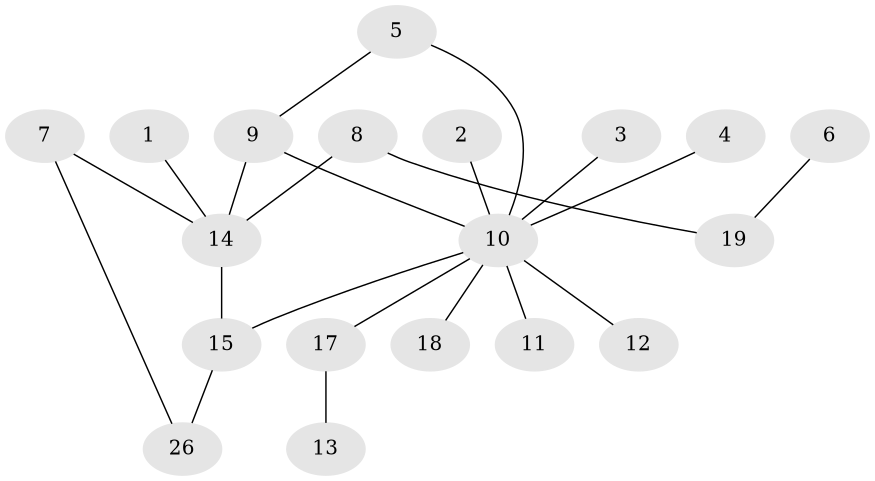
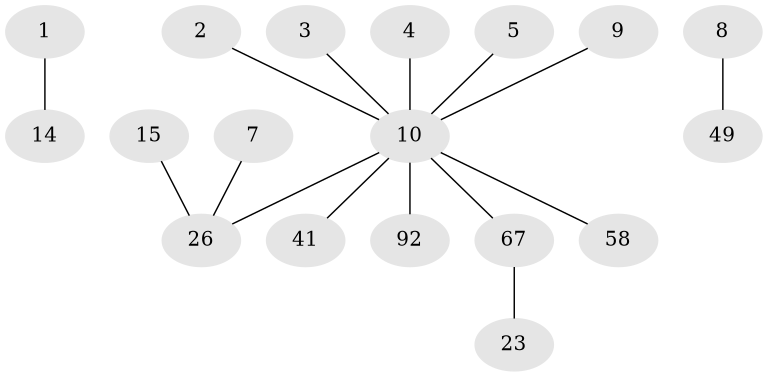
(325, 84) -> none
(830, 136) -> none
(133, 188) -> none
(238, 188) -> none
(289, 189) -> none
(734, 240) -> (723, 136)
(357, 288) -> (306, 188)
(222, 293) -> none
(326, 345) -> (514, 240)
(430, 345) -> (619, 240)
(535, 345) -> (306, 240)
(639, 345) -> (410, 240)
(326, 449) -> (514, 345)
